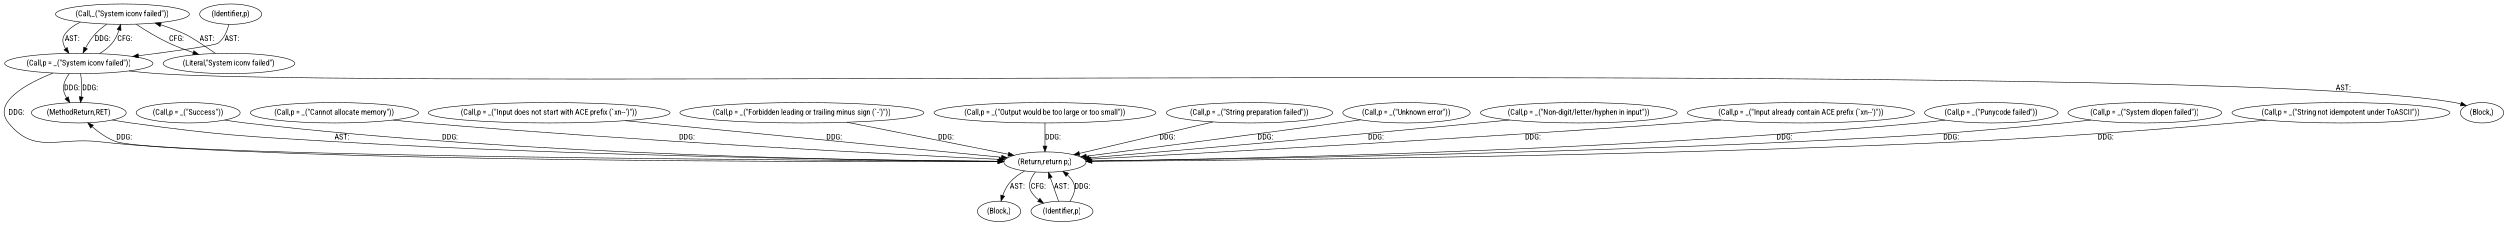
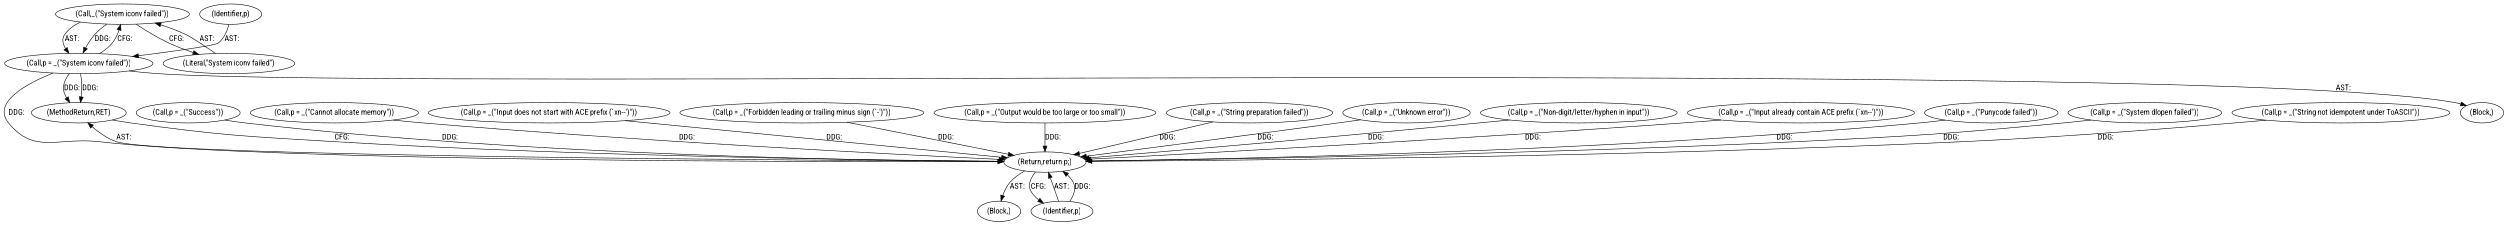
(125, 137) -> (125, 137)
(343, 137) -> (343, 137)
